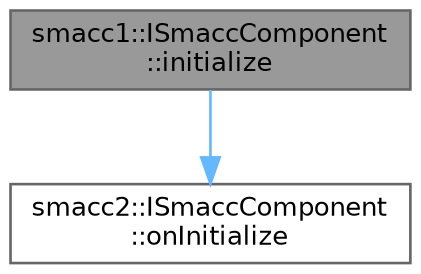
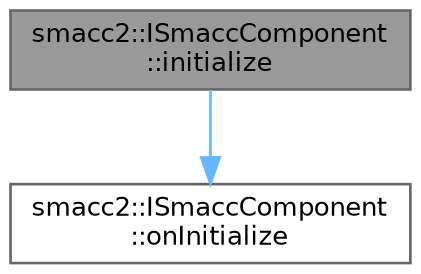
(210, 50) -> (210, 50)
